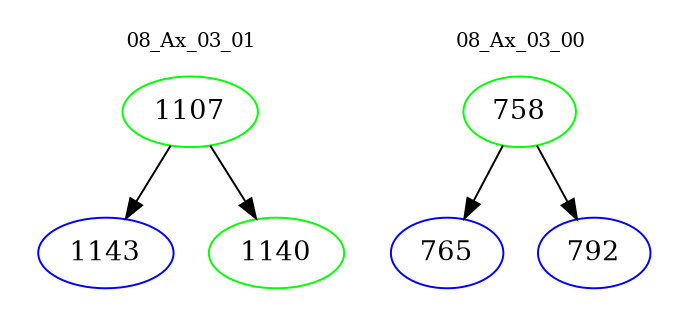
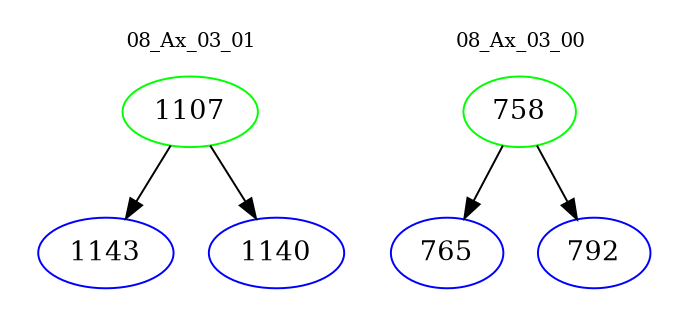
(277, 253) -> (277, 253)
